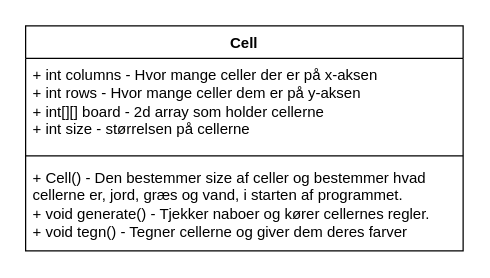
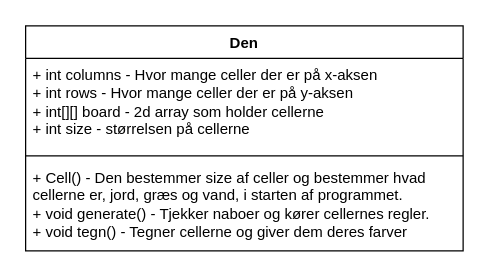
(244, 43) -> (244, 43)
(220, 103) -> (220, 103)
